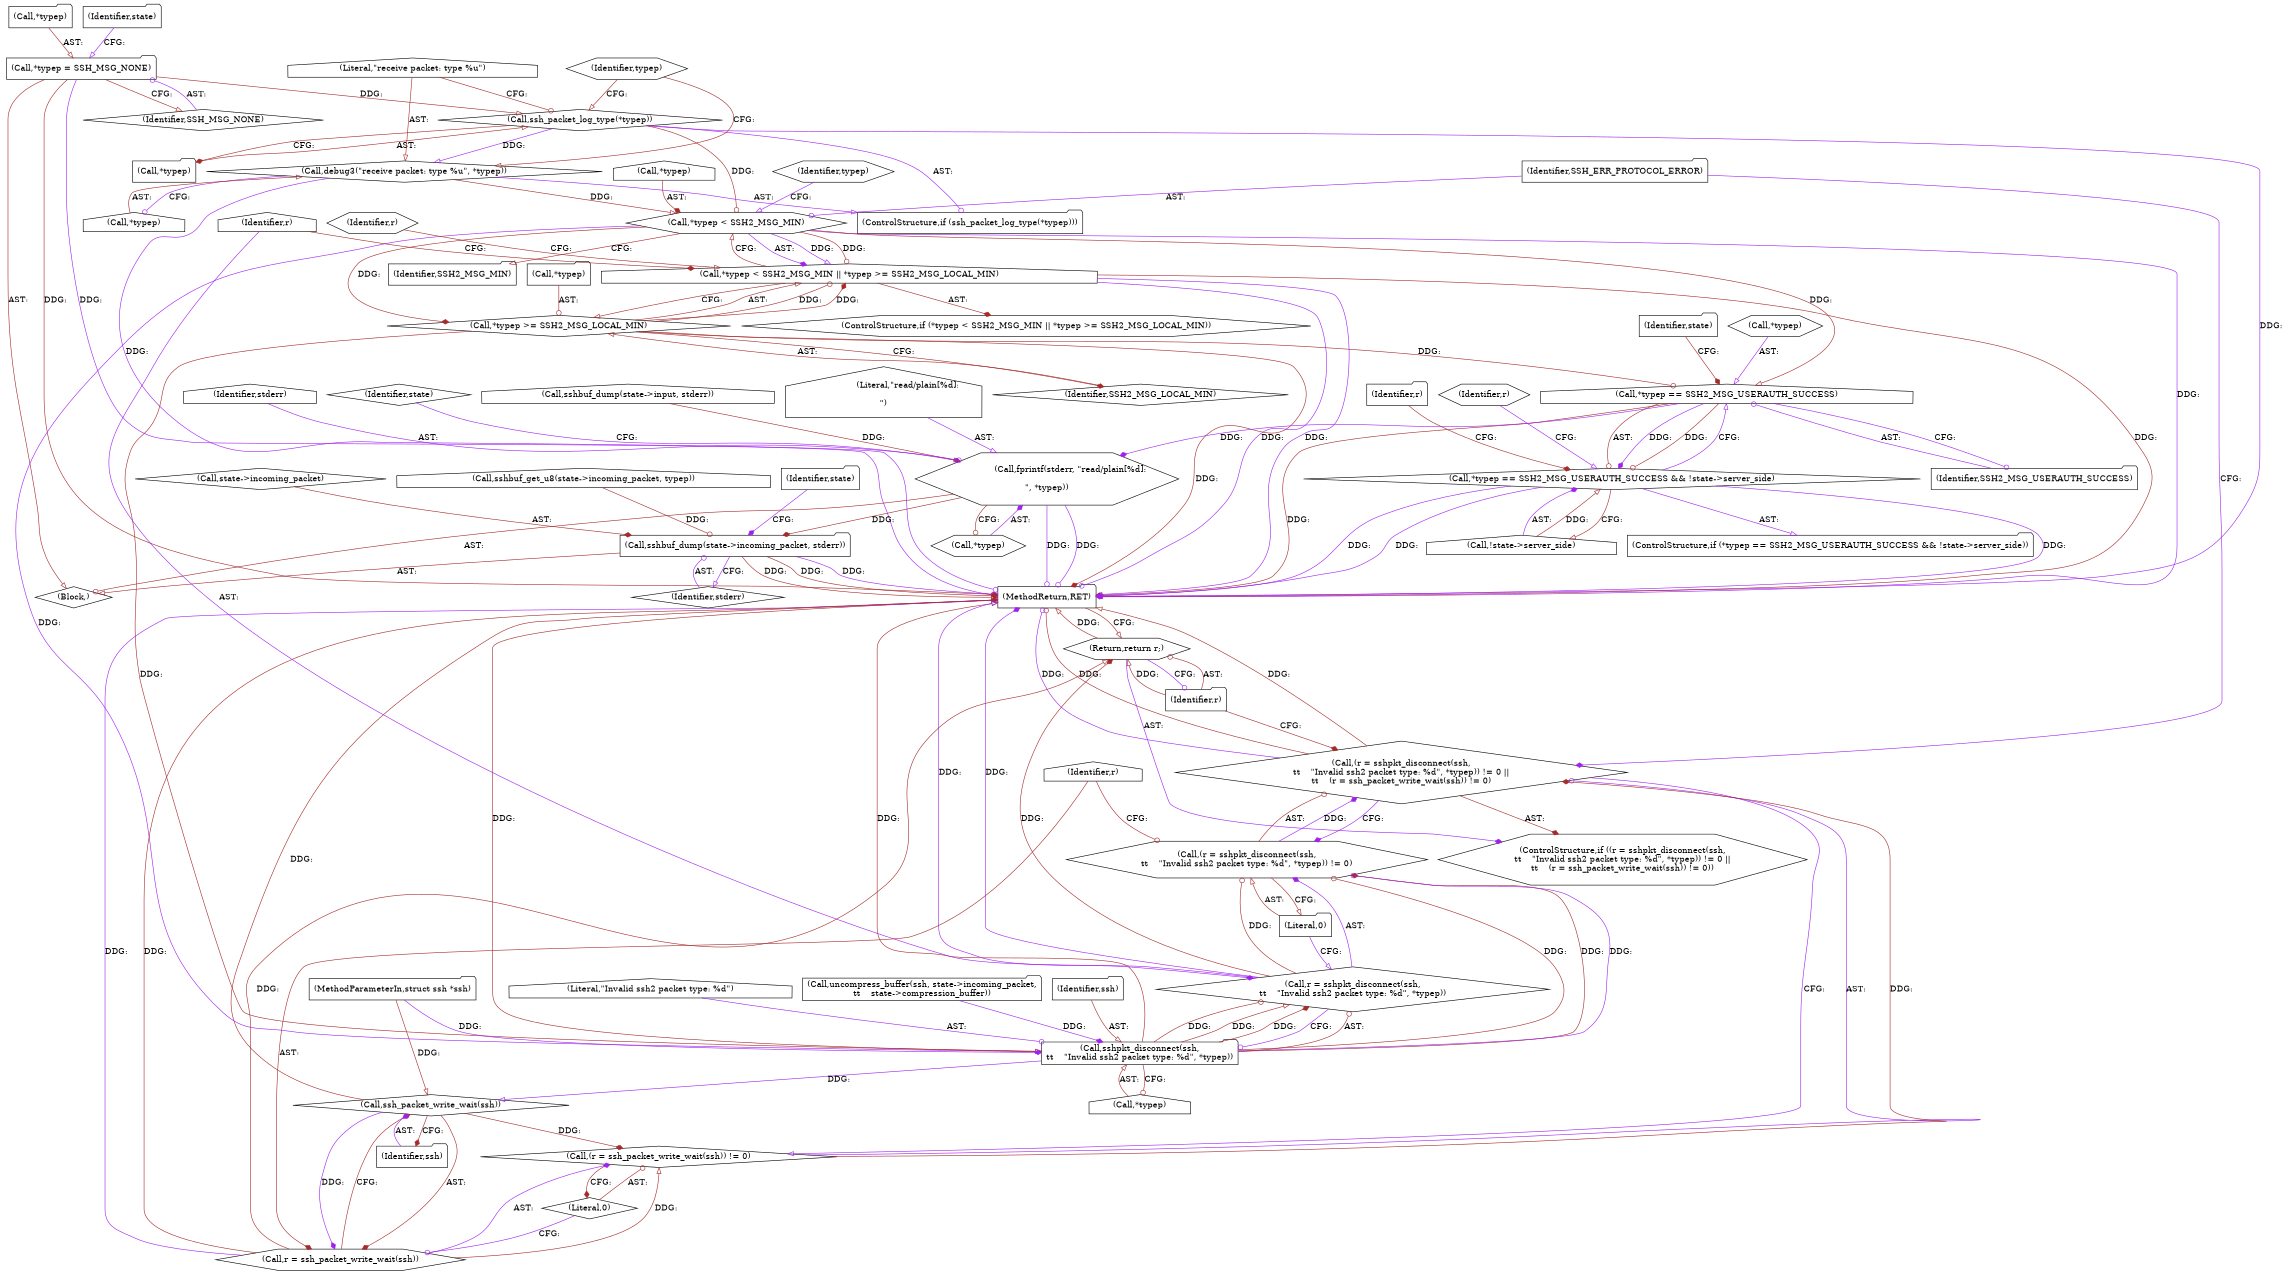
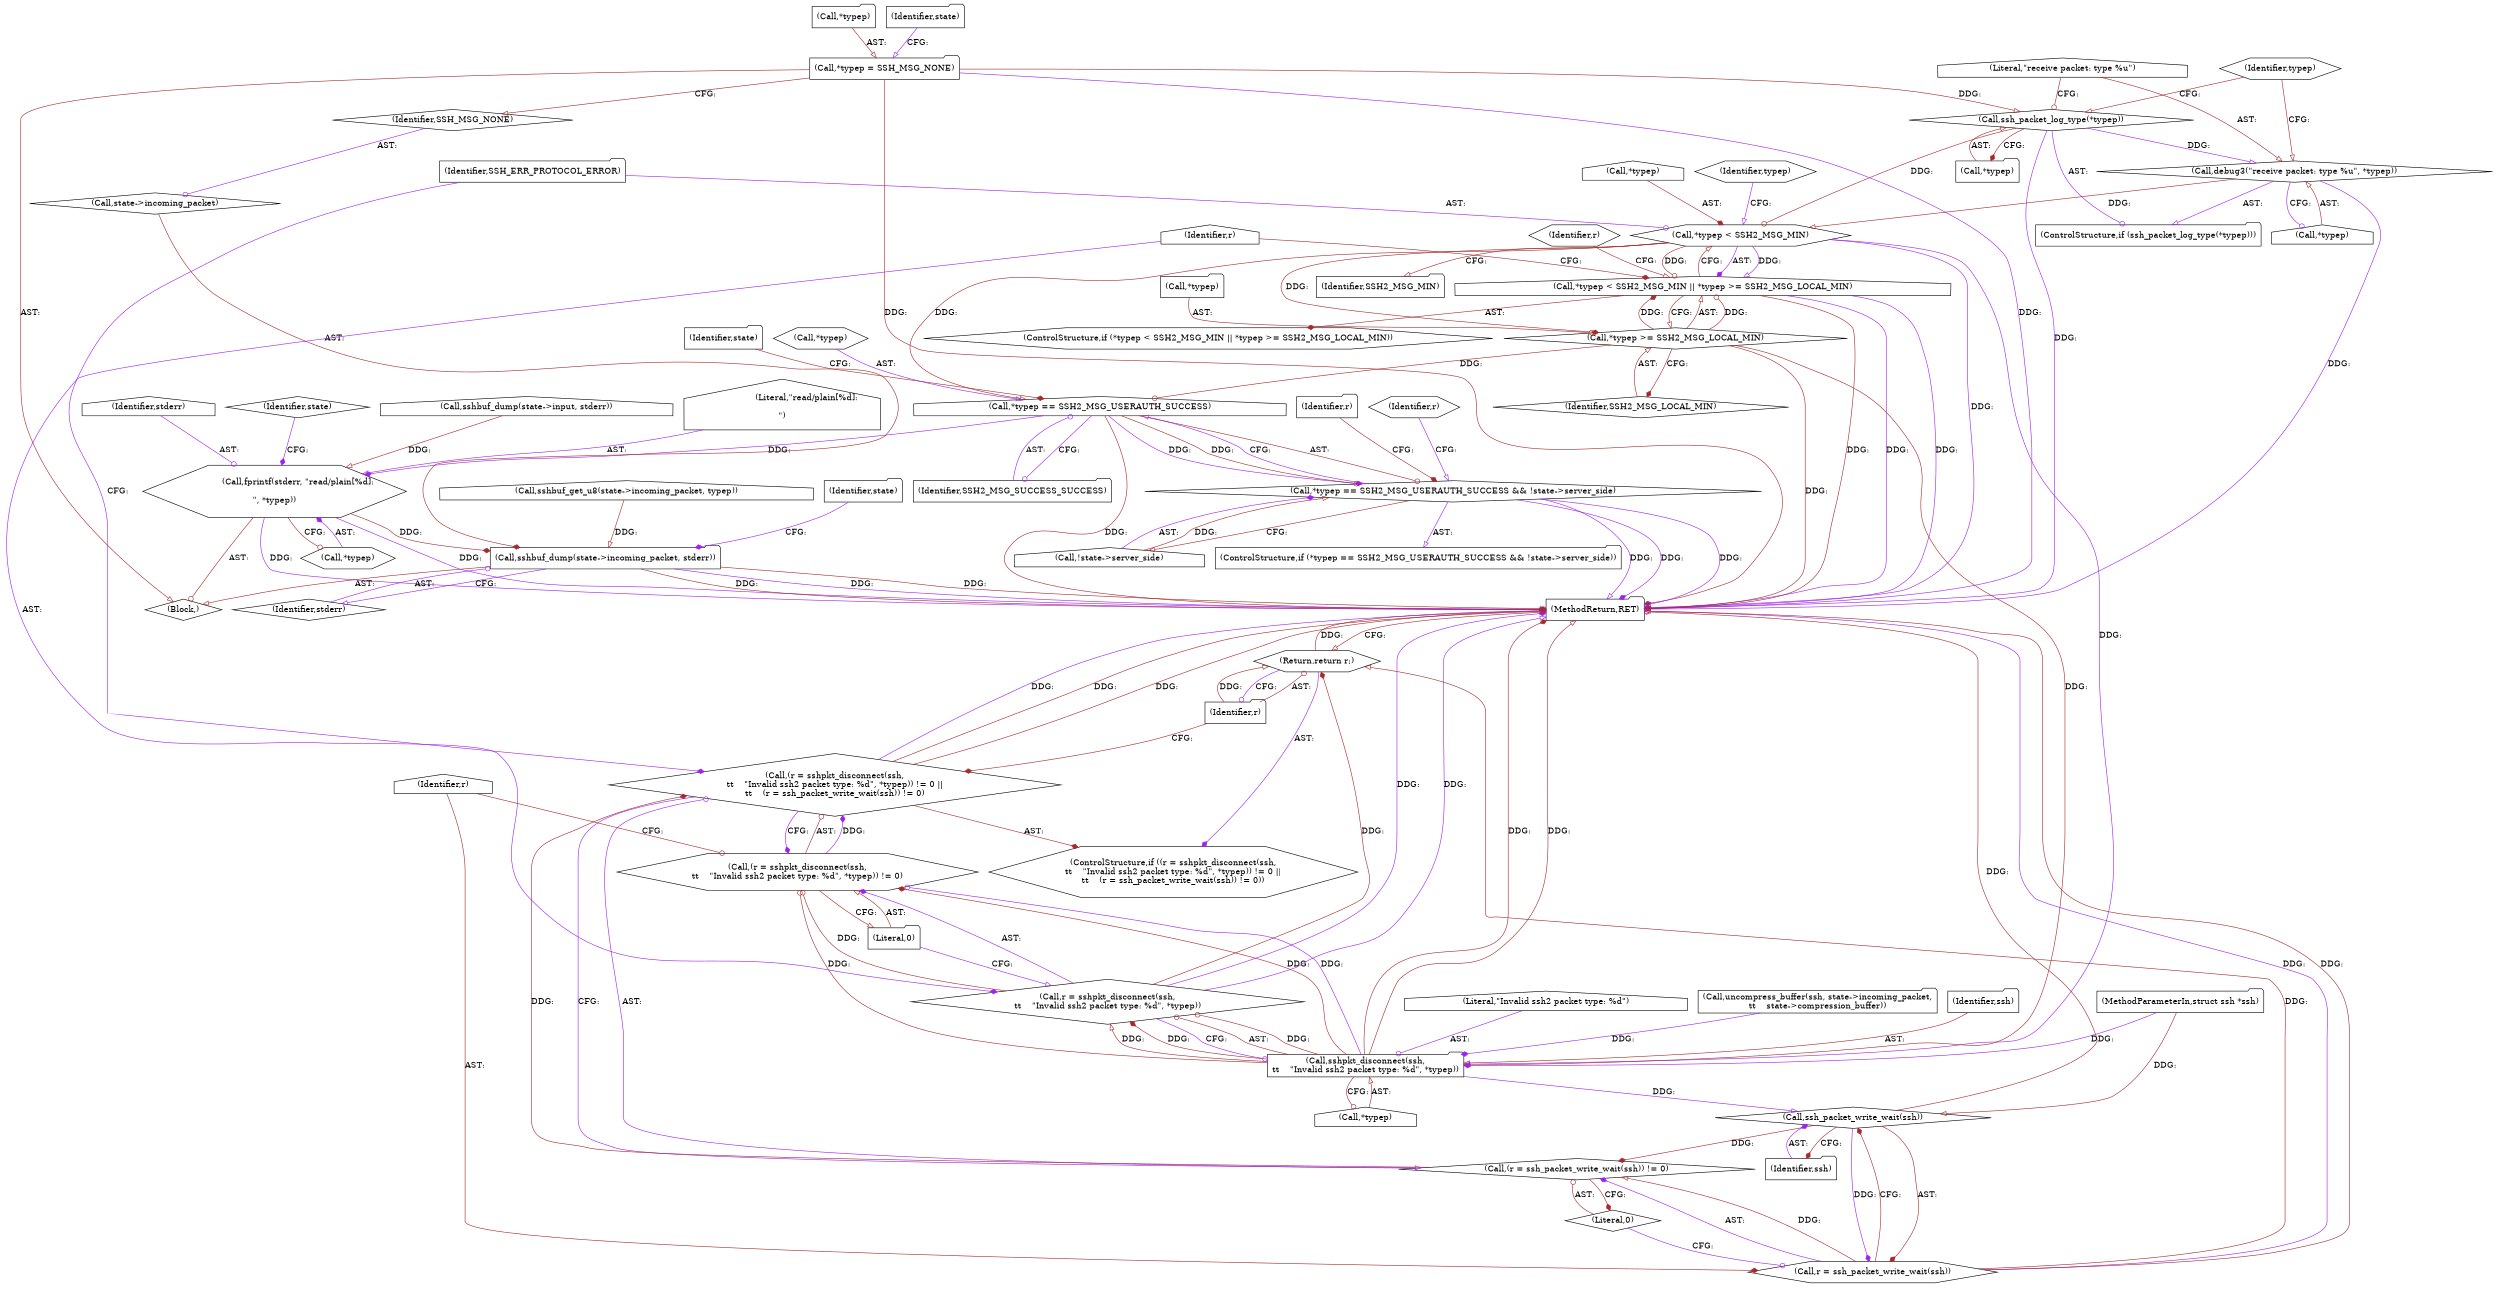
(178, 92) -> (306, 161)
(2034, 479) -> (1012, 491)
(655, 510) -> (617, 521)
